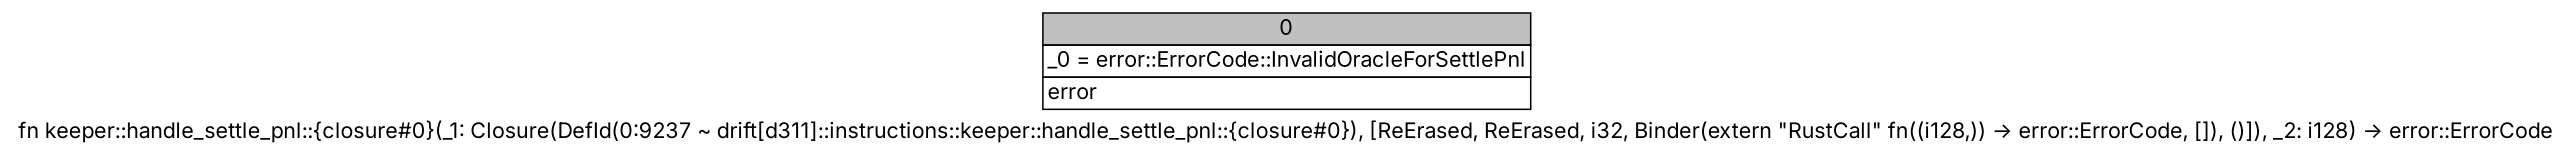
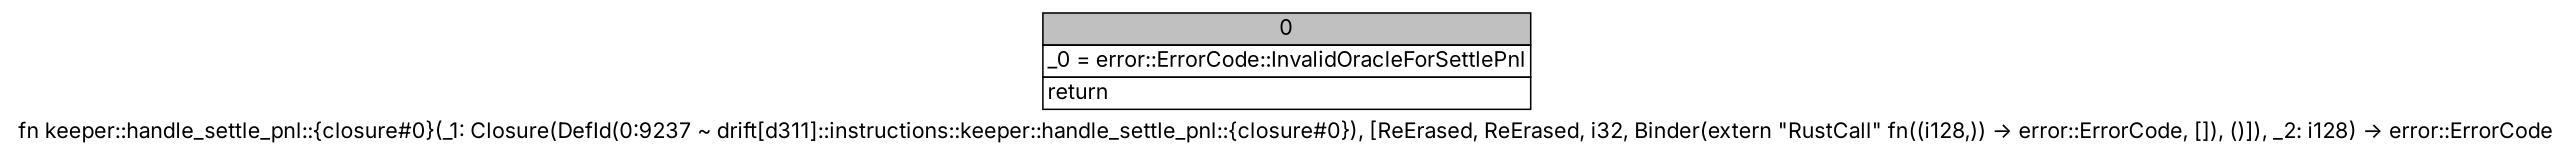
(1073, 93) -> (1078, 93)
